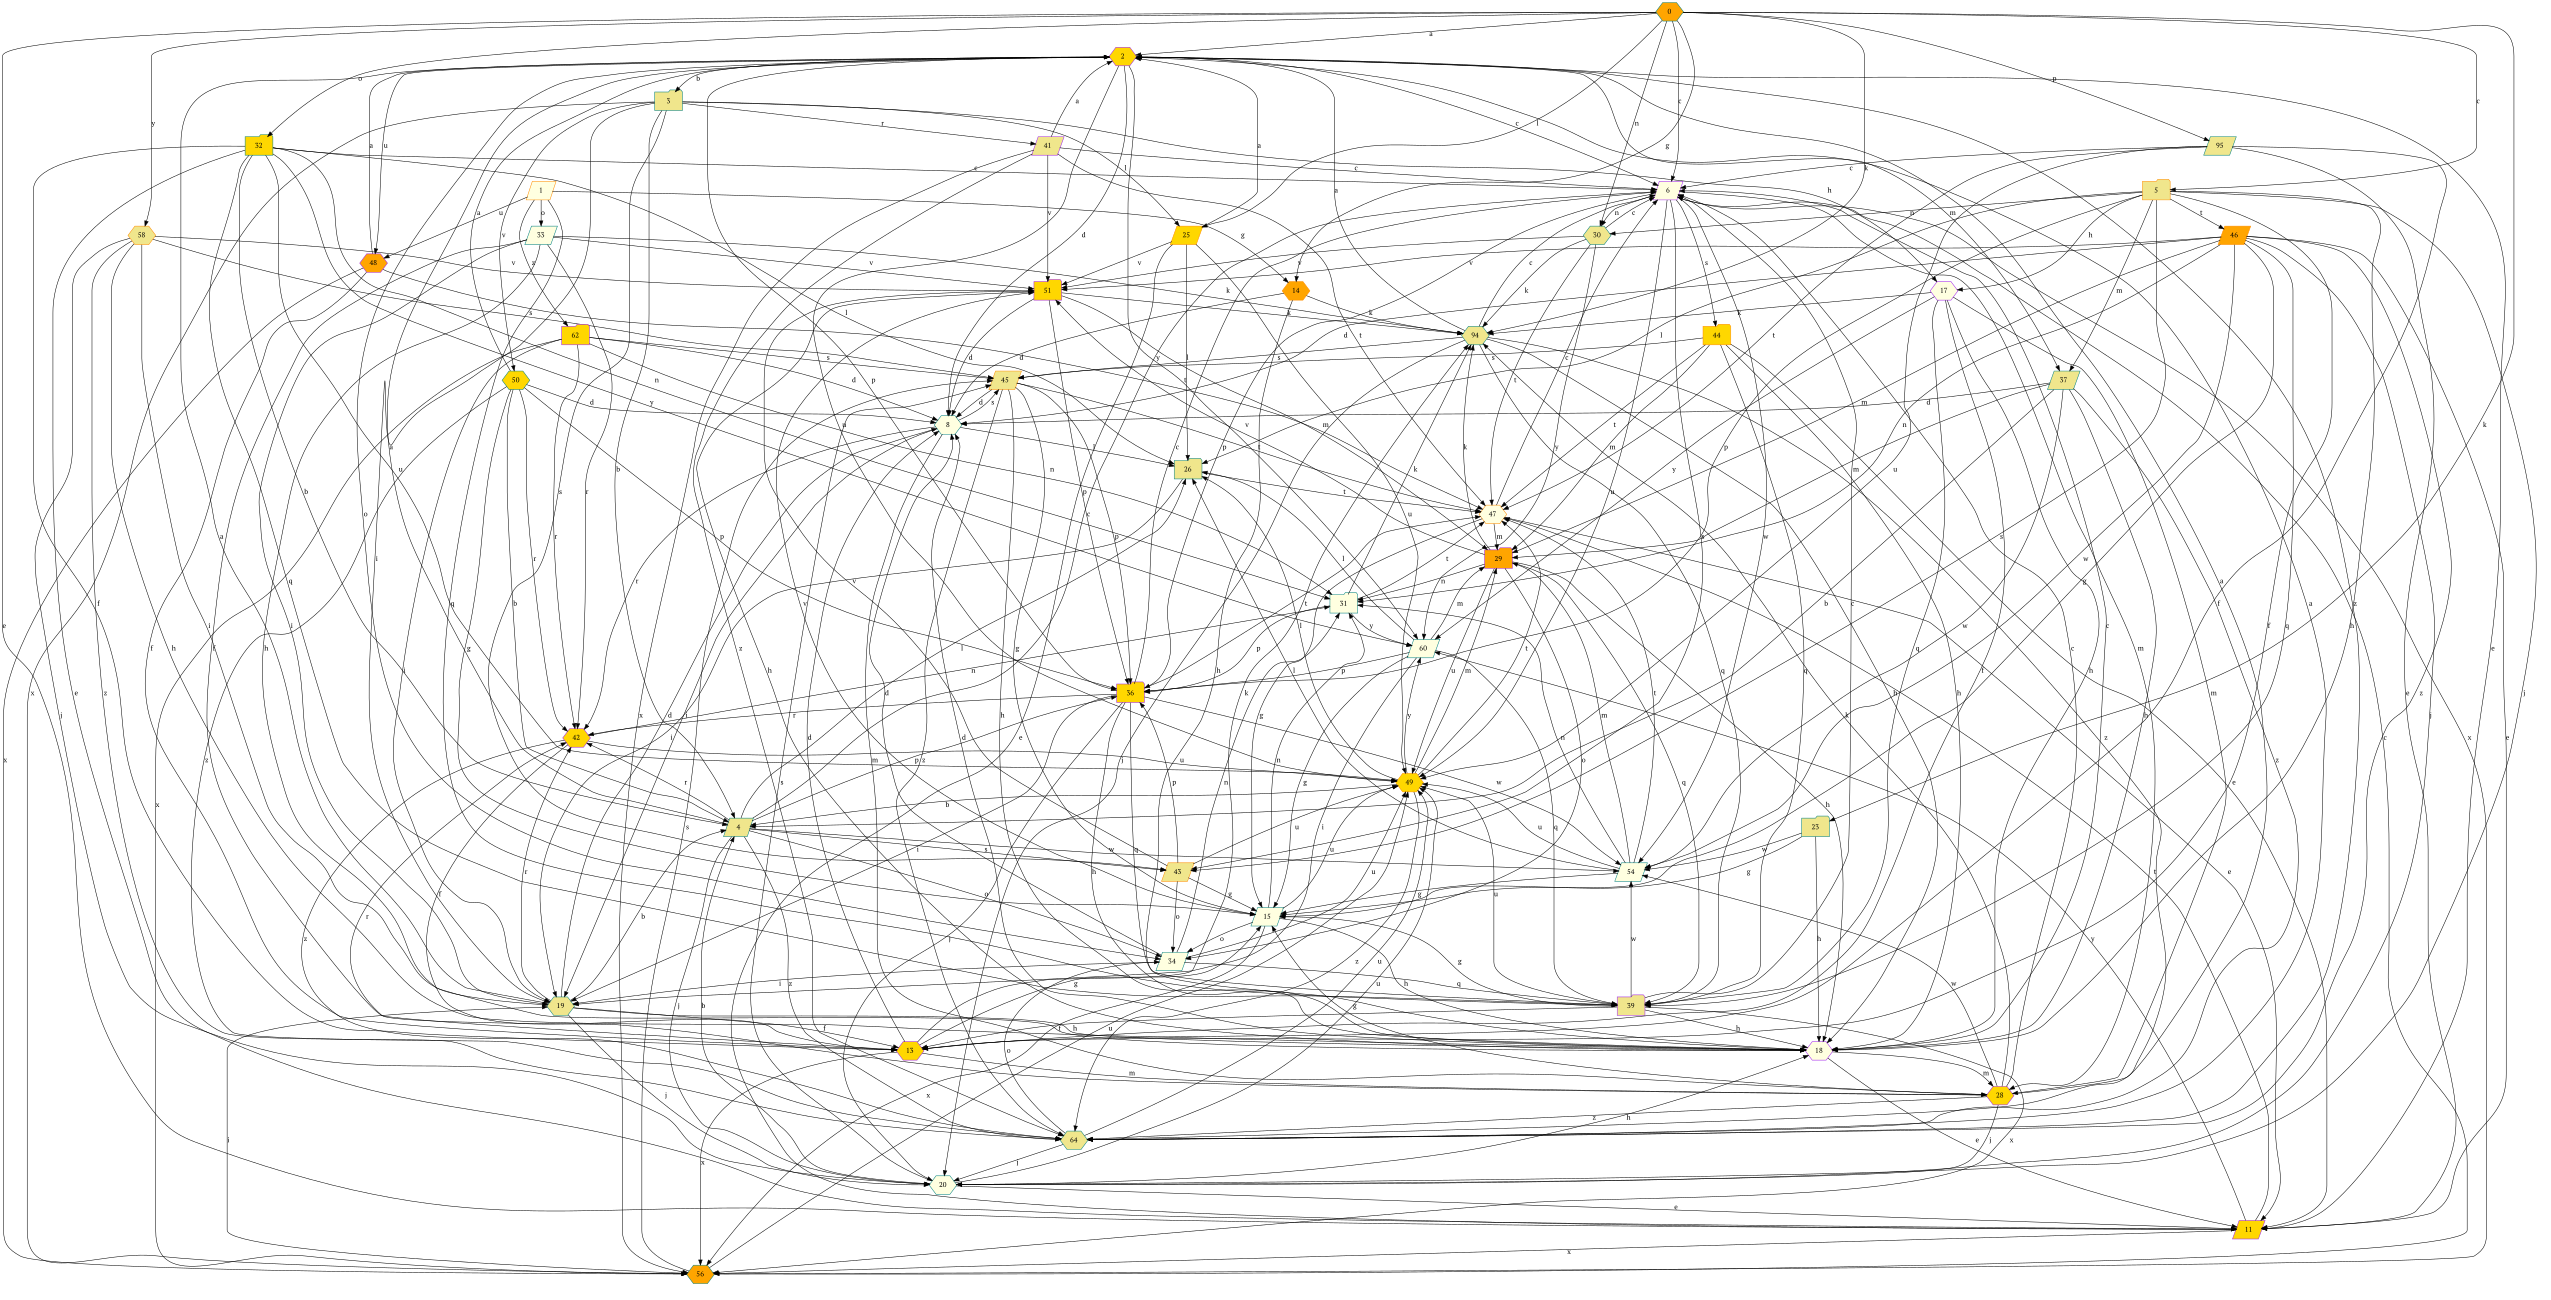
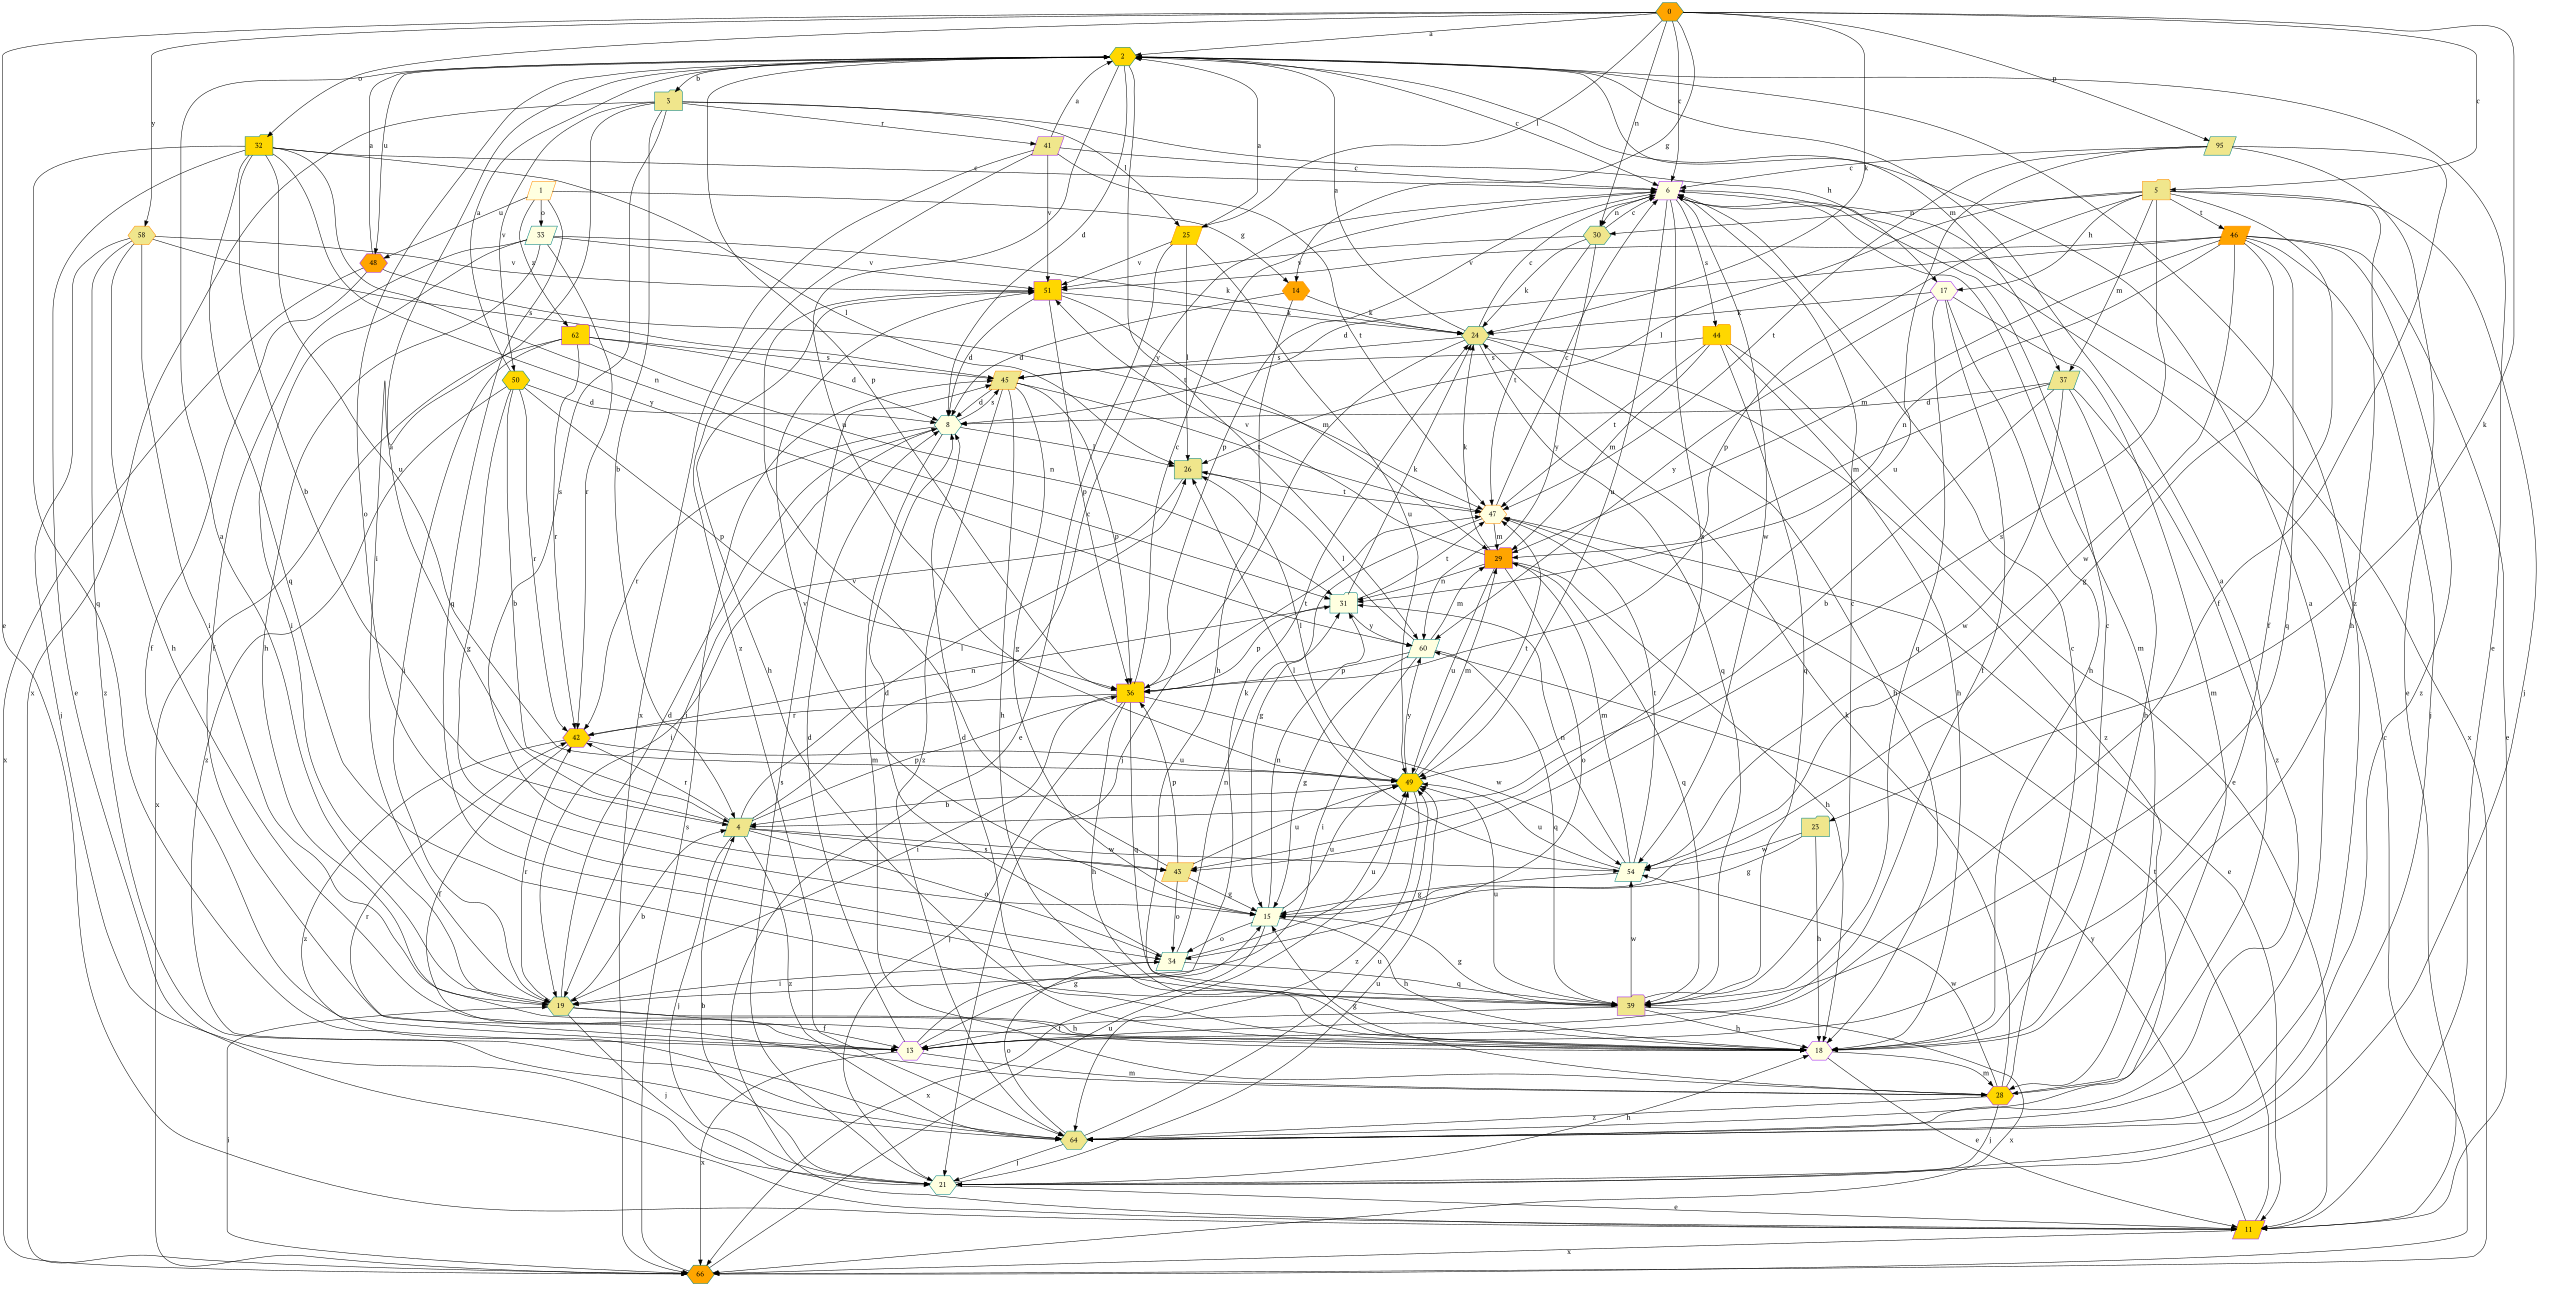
(1123, 57) -> (1123, 57)
(1475, 336) -> (1475, 336)
(98, 604) -> (98, 604)
(1410, 783) -> (1410, 783)
(910, 1051) -> (910, 1051)
(943, 1185) -> (943, 1185)
(700, 1274) -> (700, 1274)
